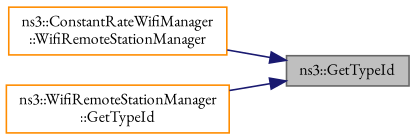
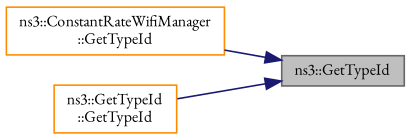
(118, 31) -> (115, 31)
(118, 109) -> (115, 109)
